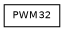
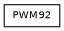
(32, 16) -> (32, 16)
